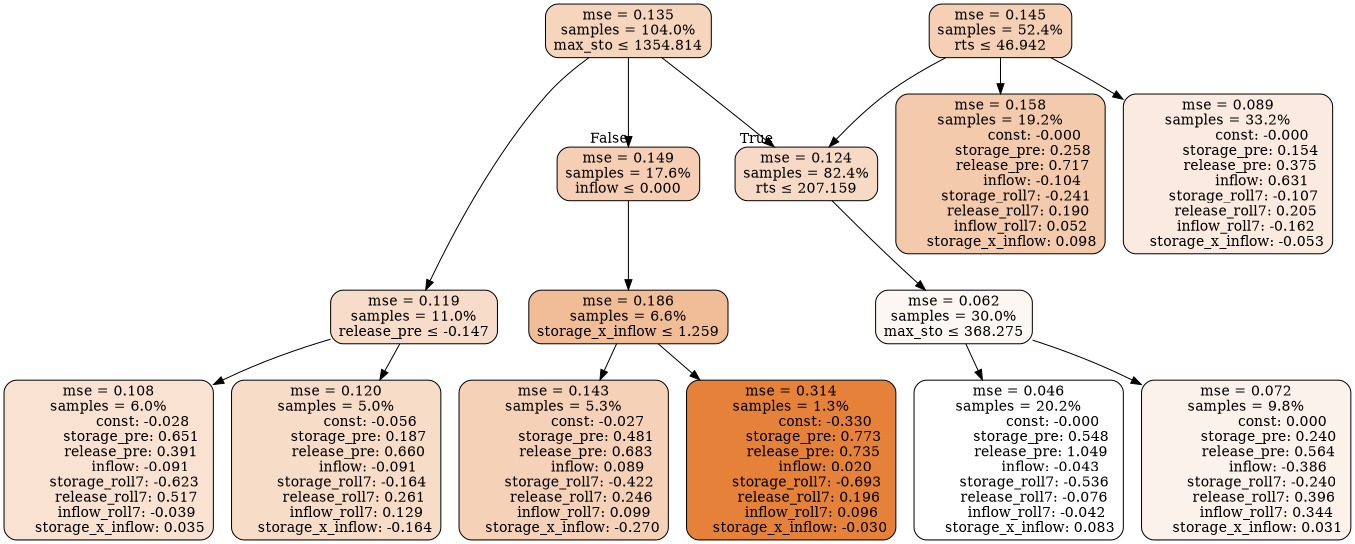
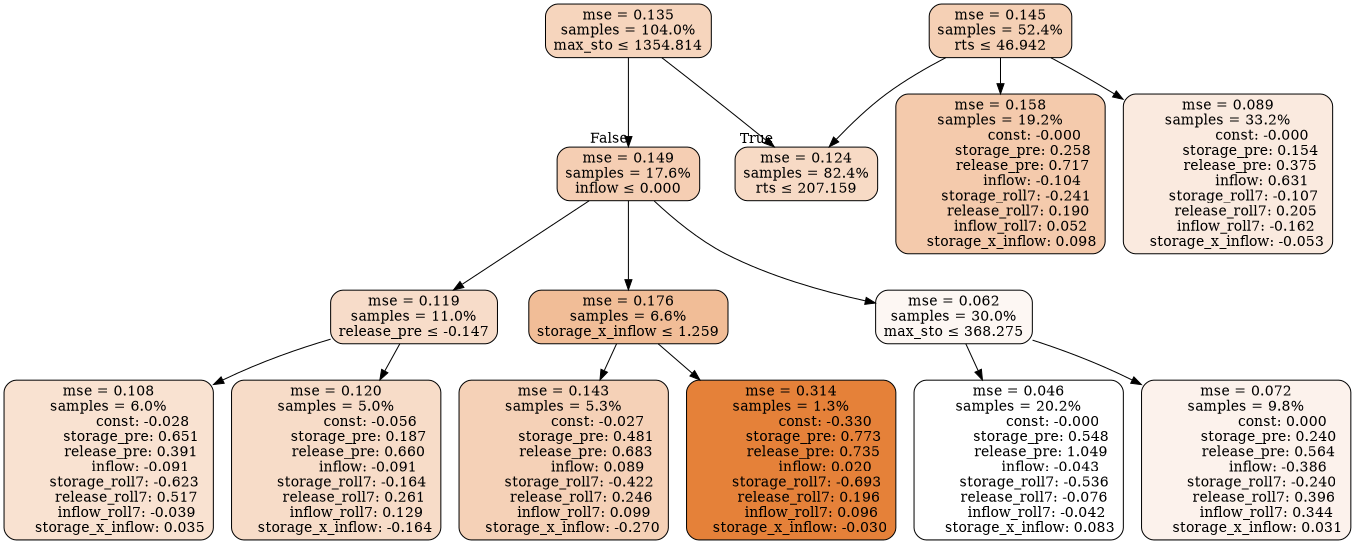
(498, 160) -> (526, 242)
(874, 242) -> (752, 266)
(628, 317) -> (628, 317)
